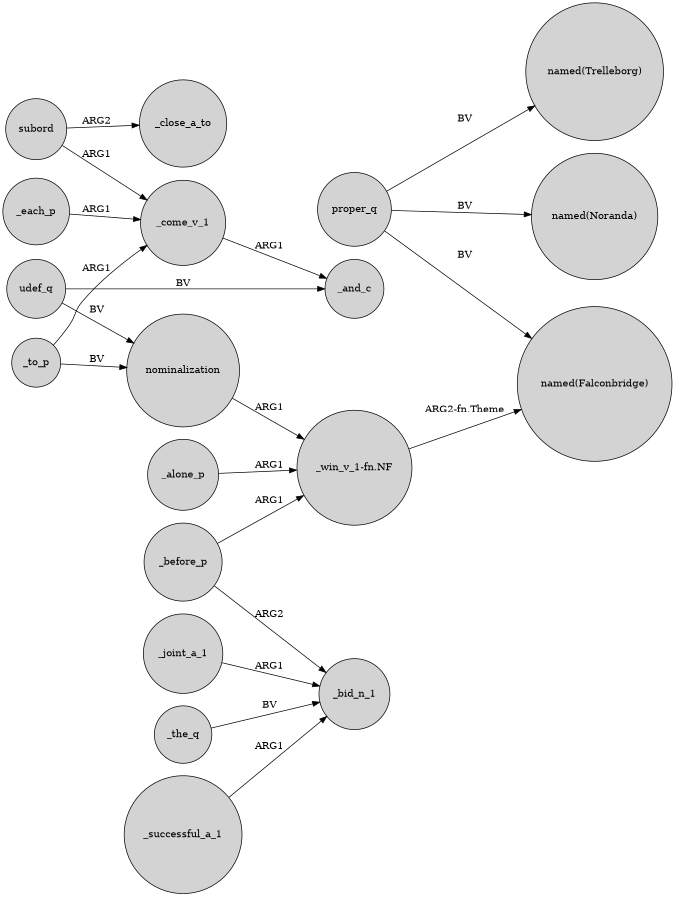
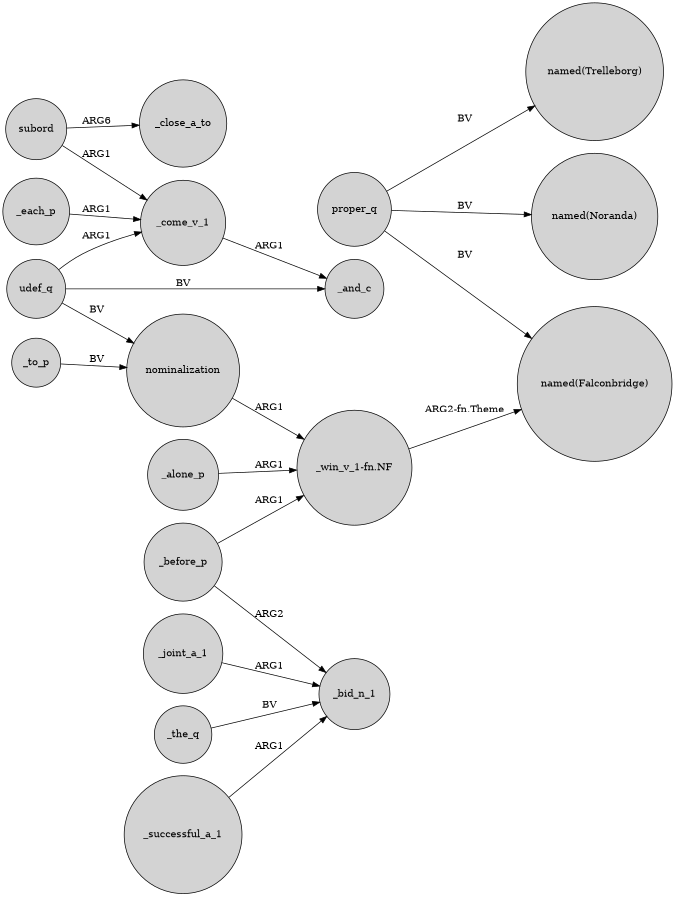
(97, 121) -> (97, 121)
(89, 294) -> (95, 248)
